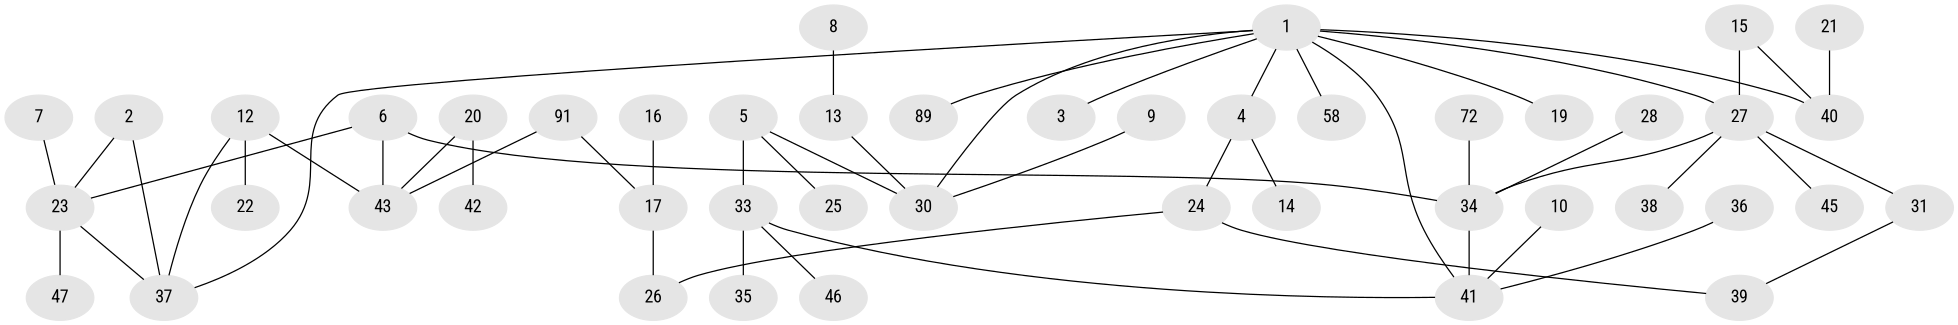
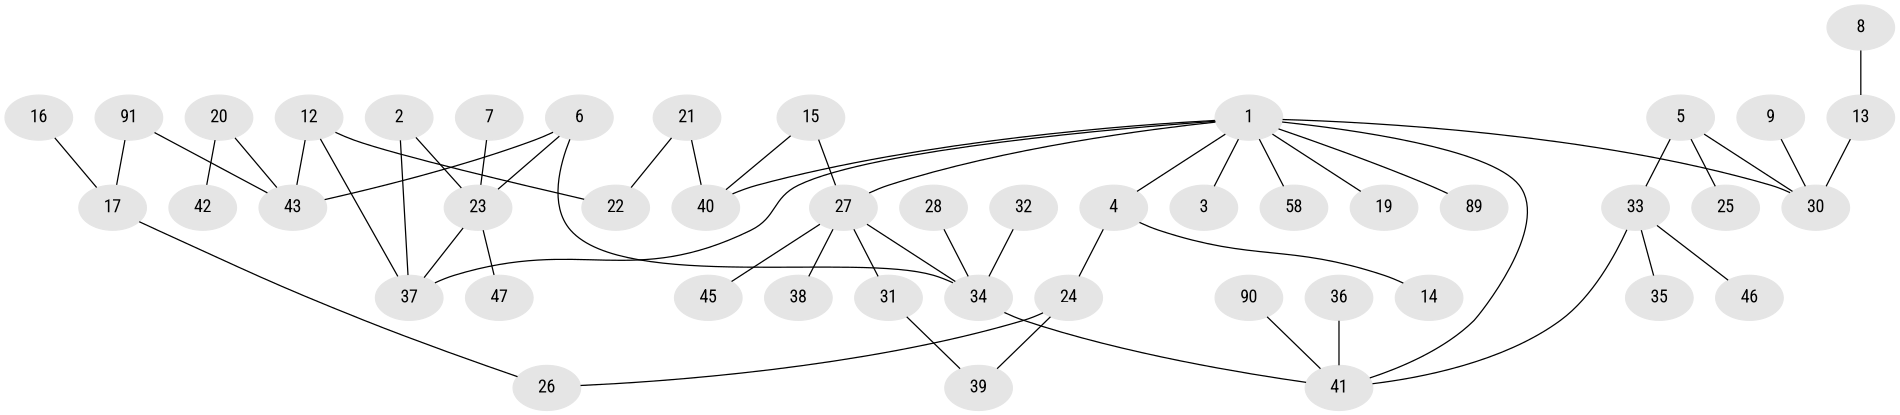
(1469, 118) -> (1024, 208)
none -> (651, 163)
(1559, 208) -> (1249, 298)
